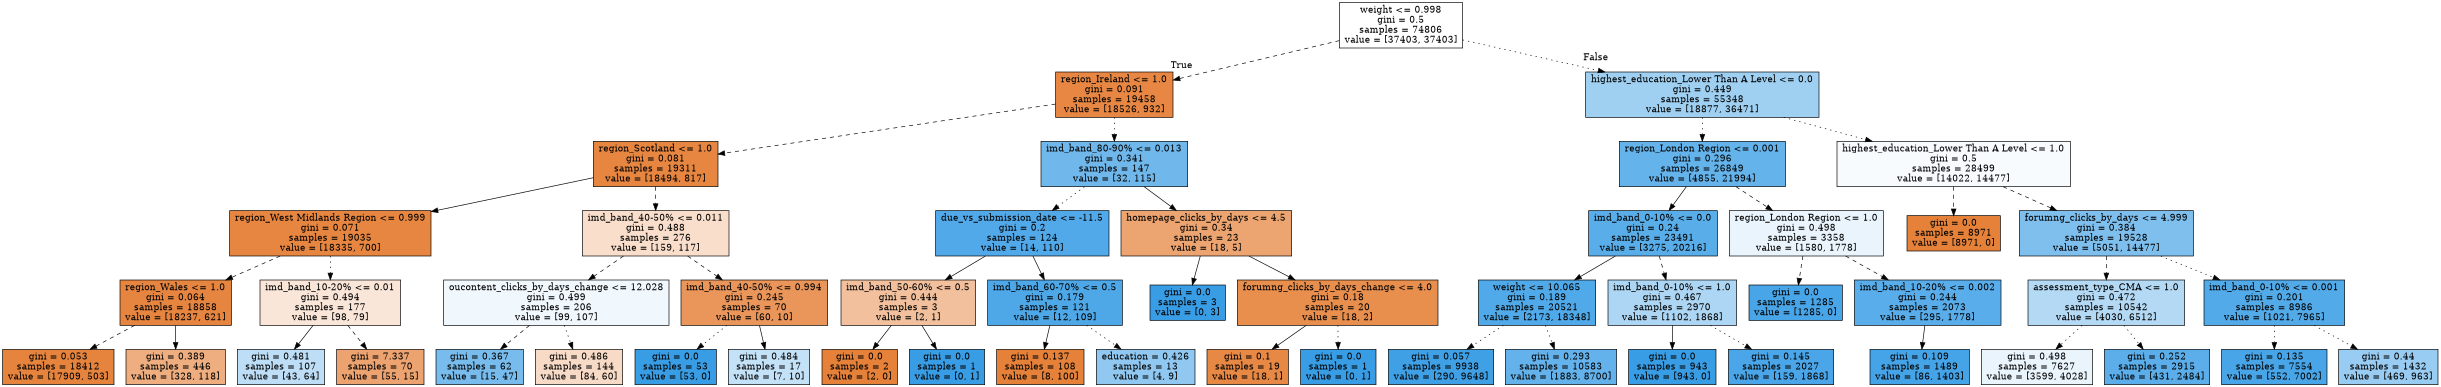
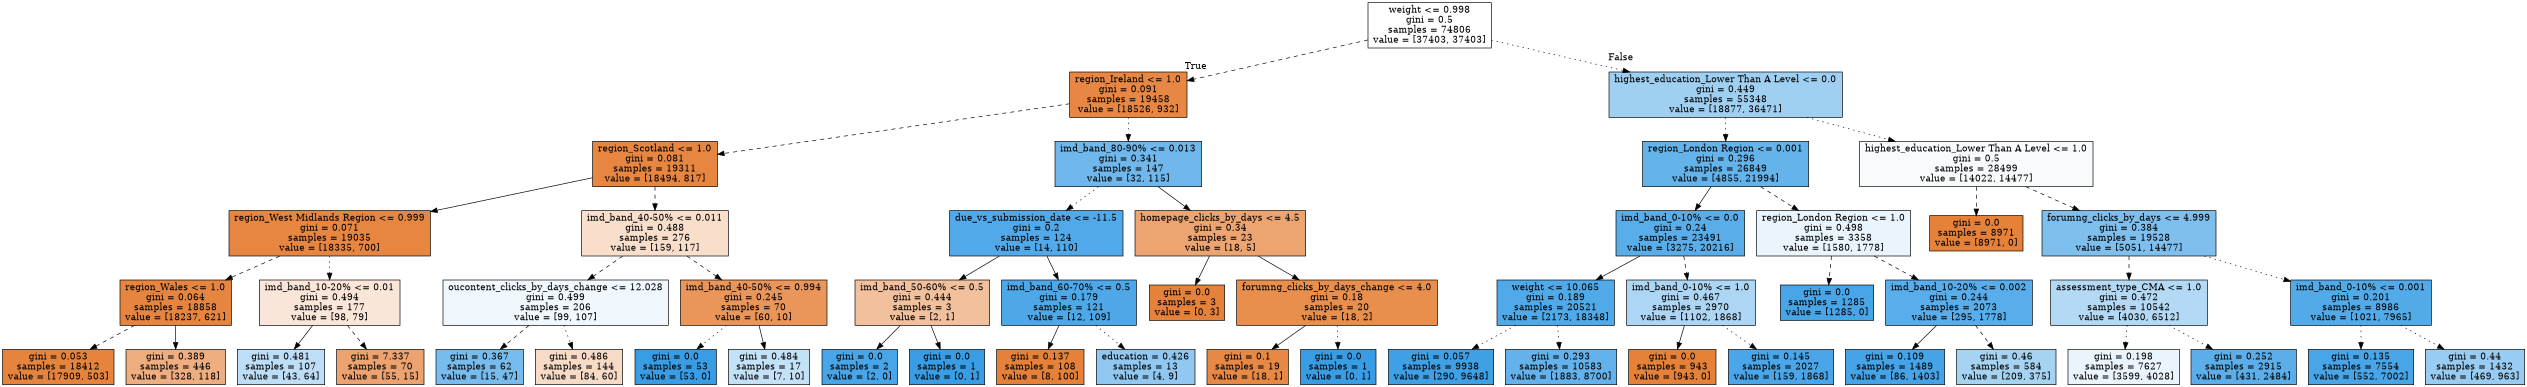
(1188, 303) -> (1187, 303)
(860, 367) -> (860, 367)
(1672, 367) -> (1672, 367)
none -> (2006, 367)
(2037, 367) -> (2124, 367)
